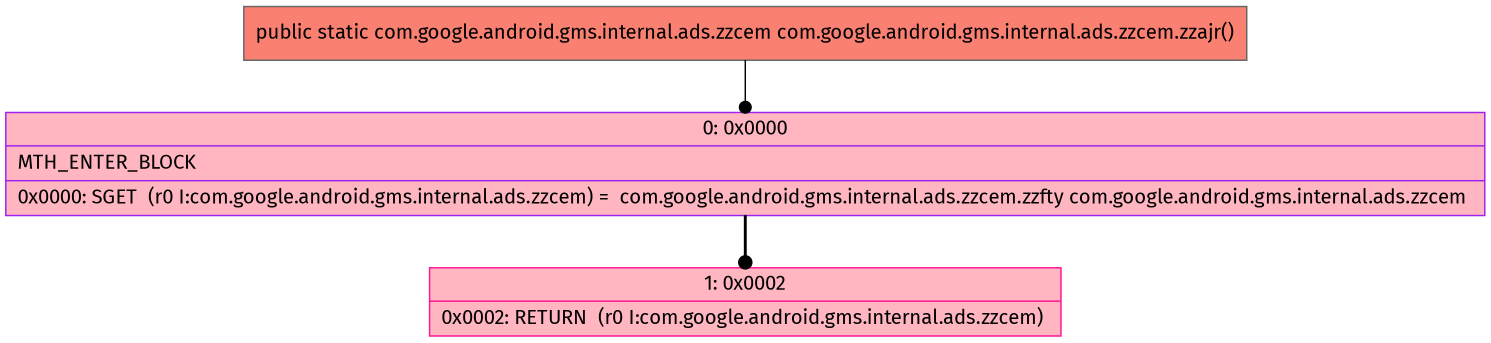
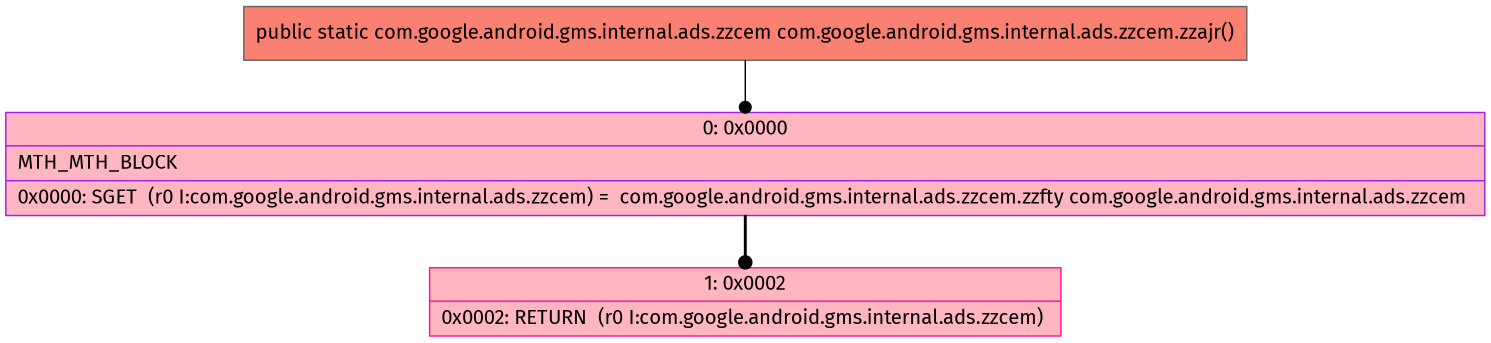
(107, 163) -> (98, 163)
